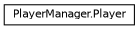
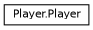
(69, 15) -> (47, 15)
